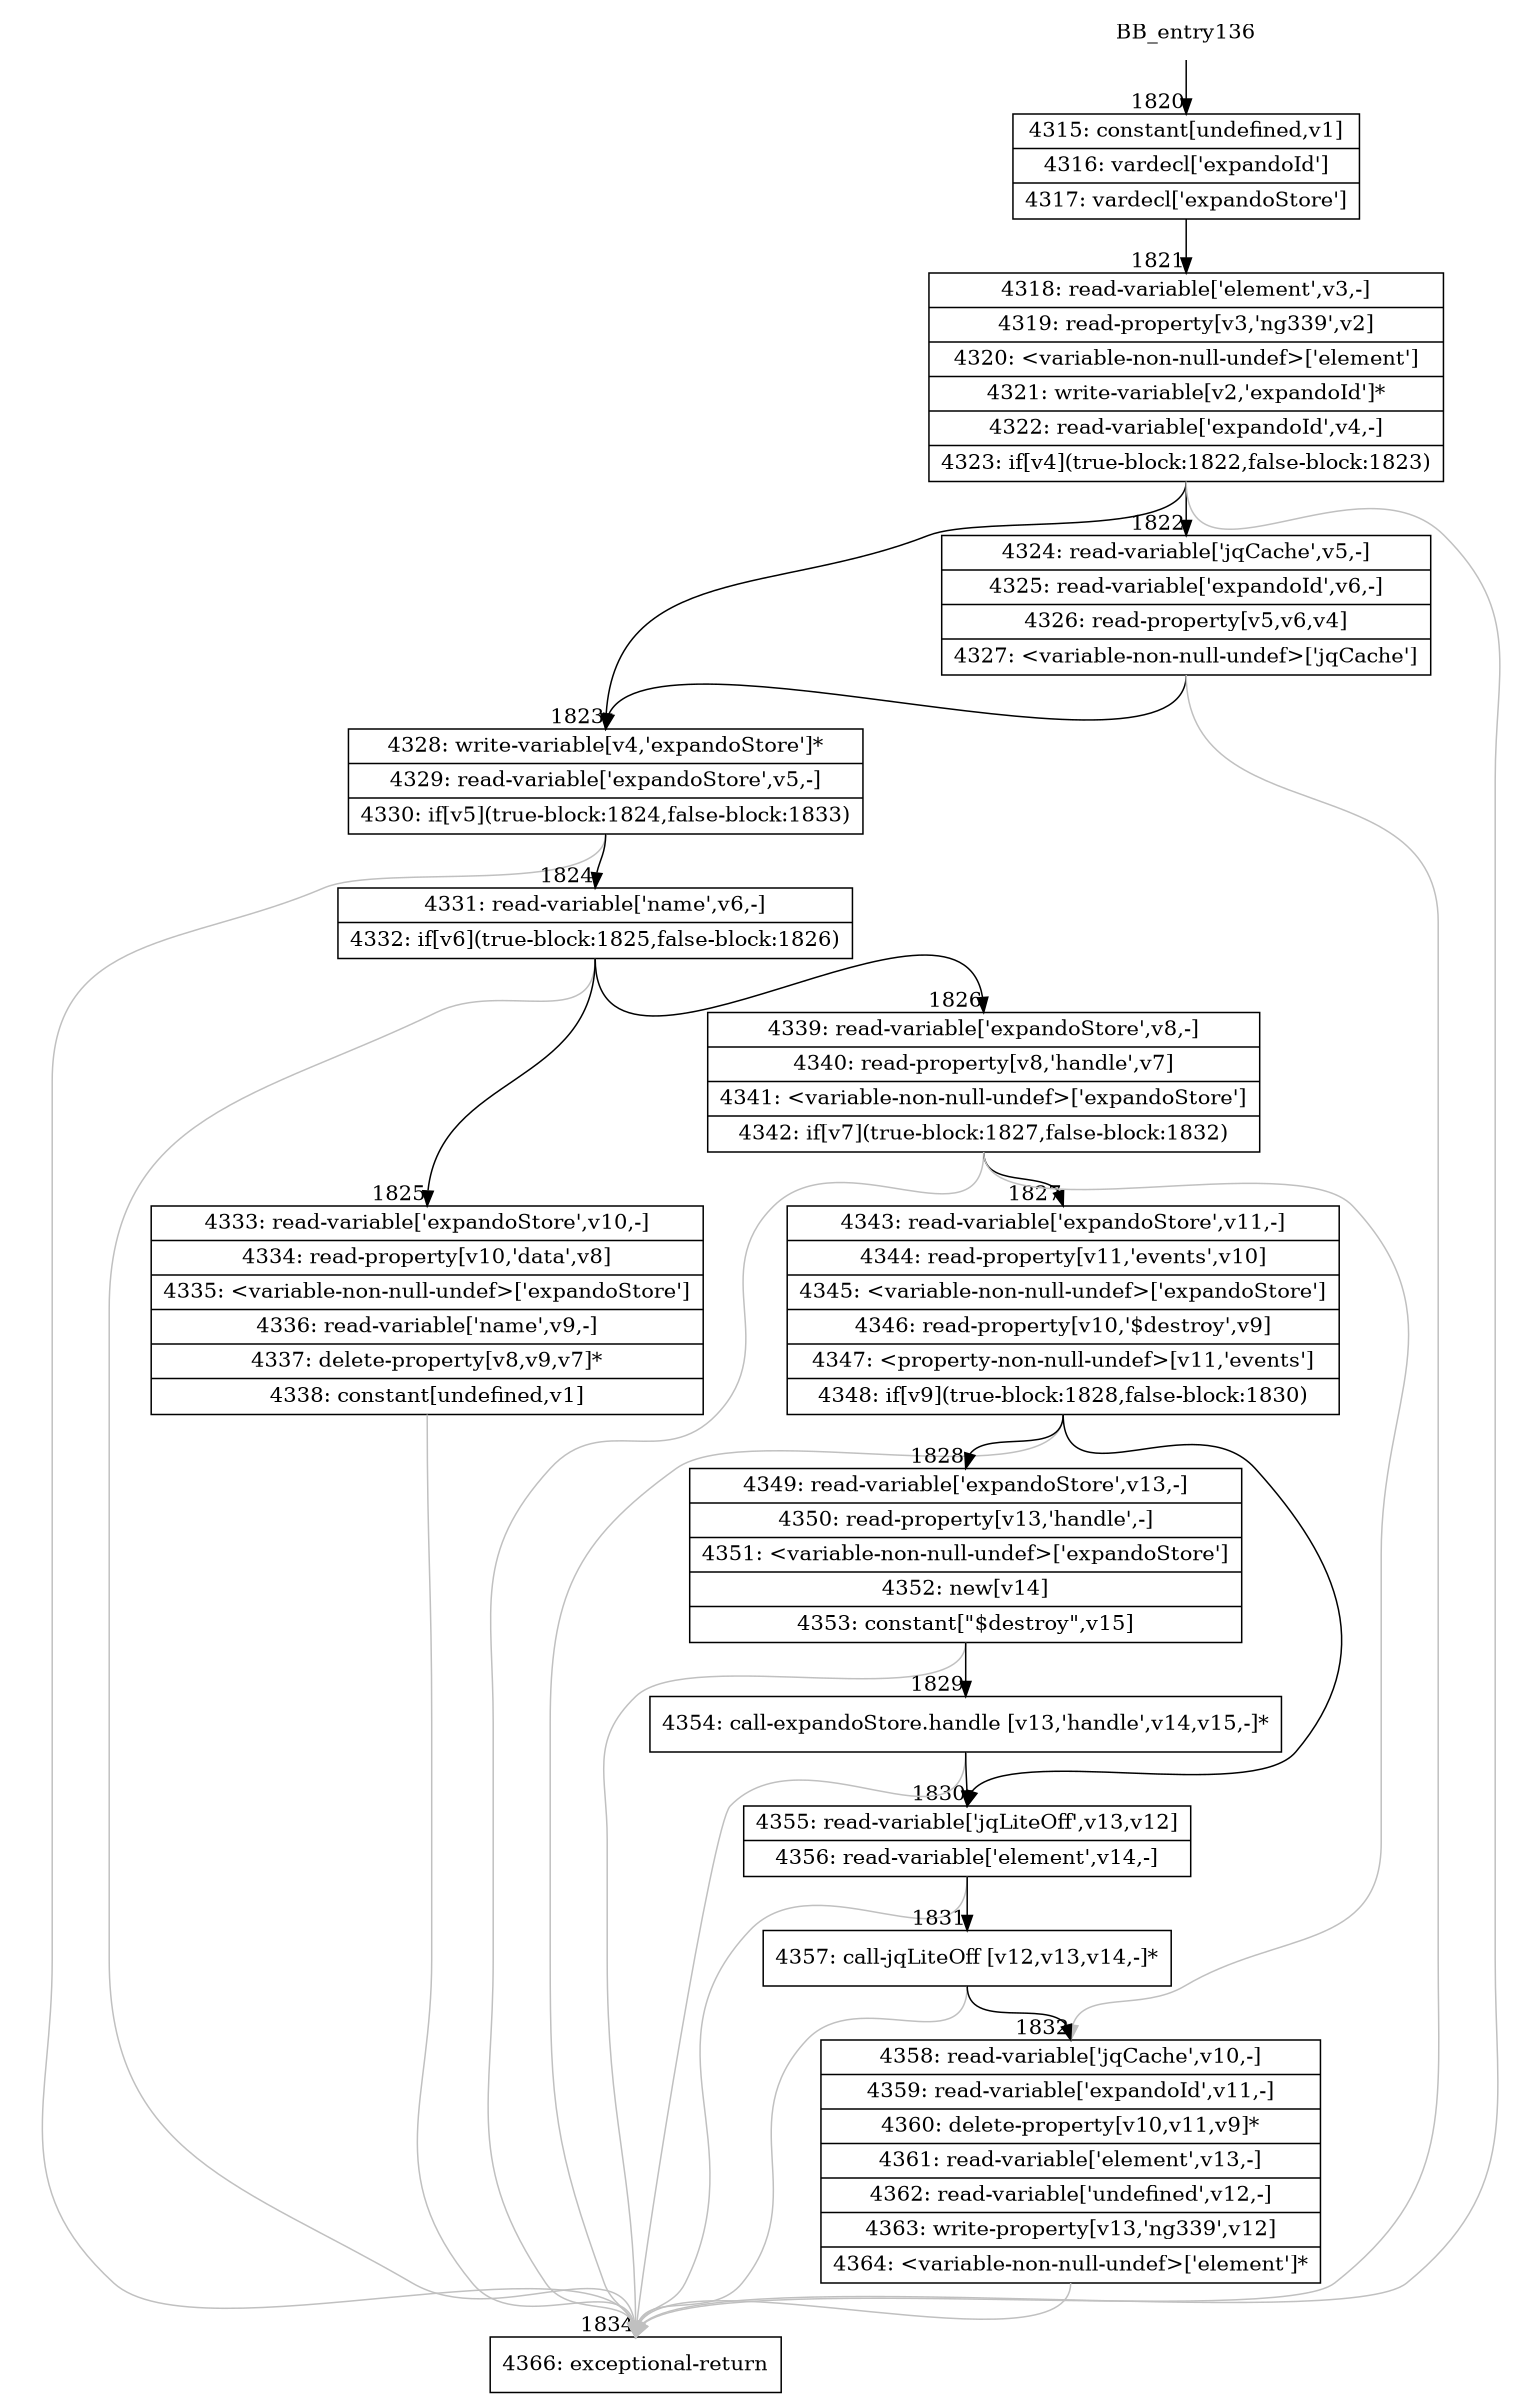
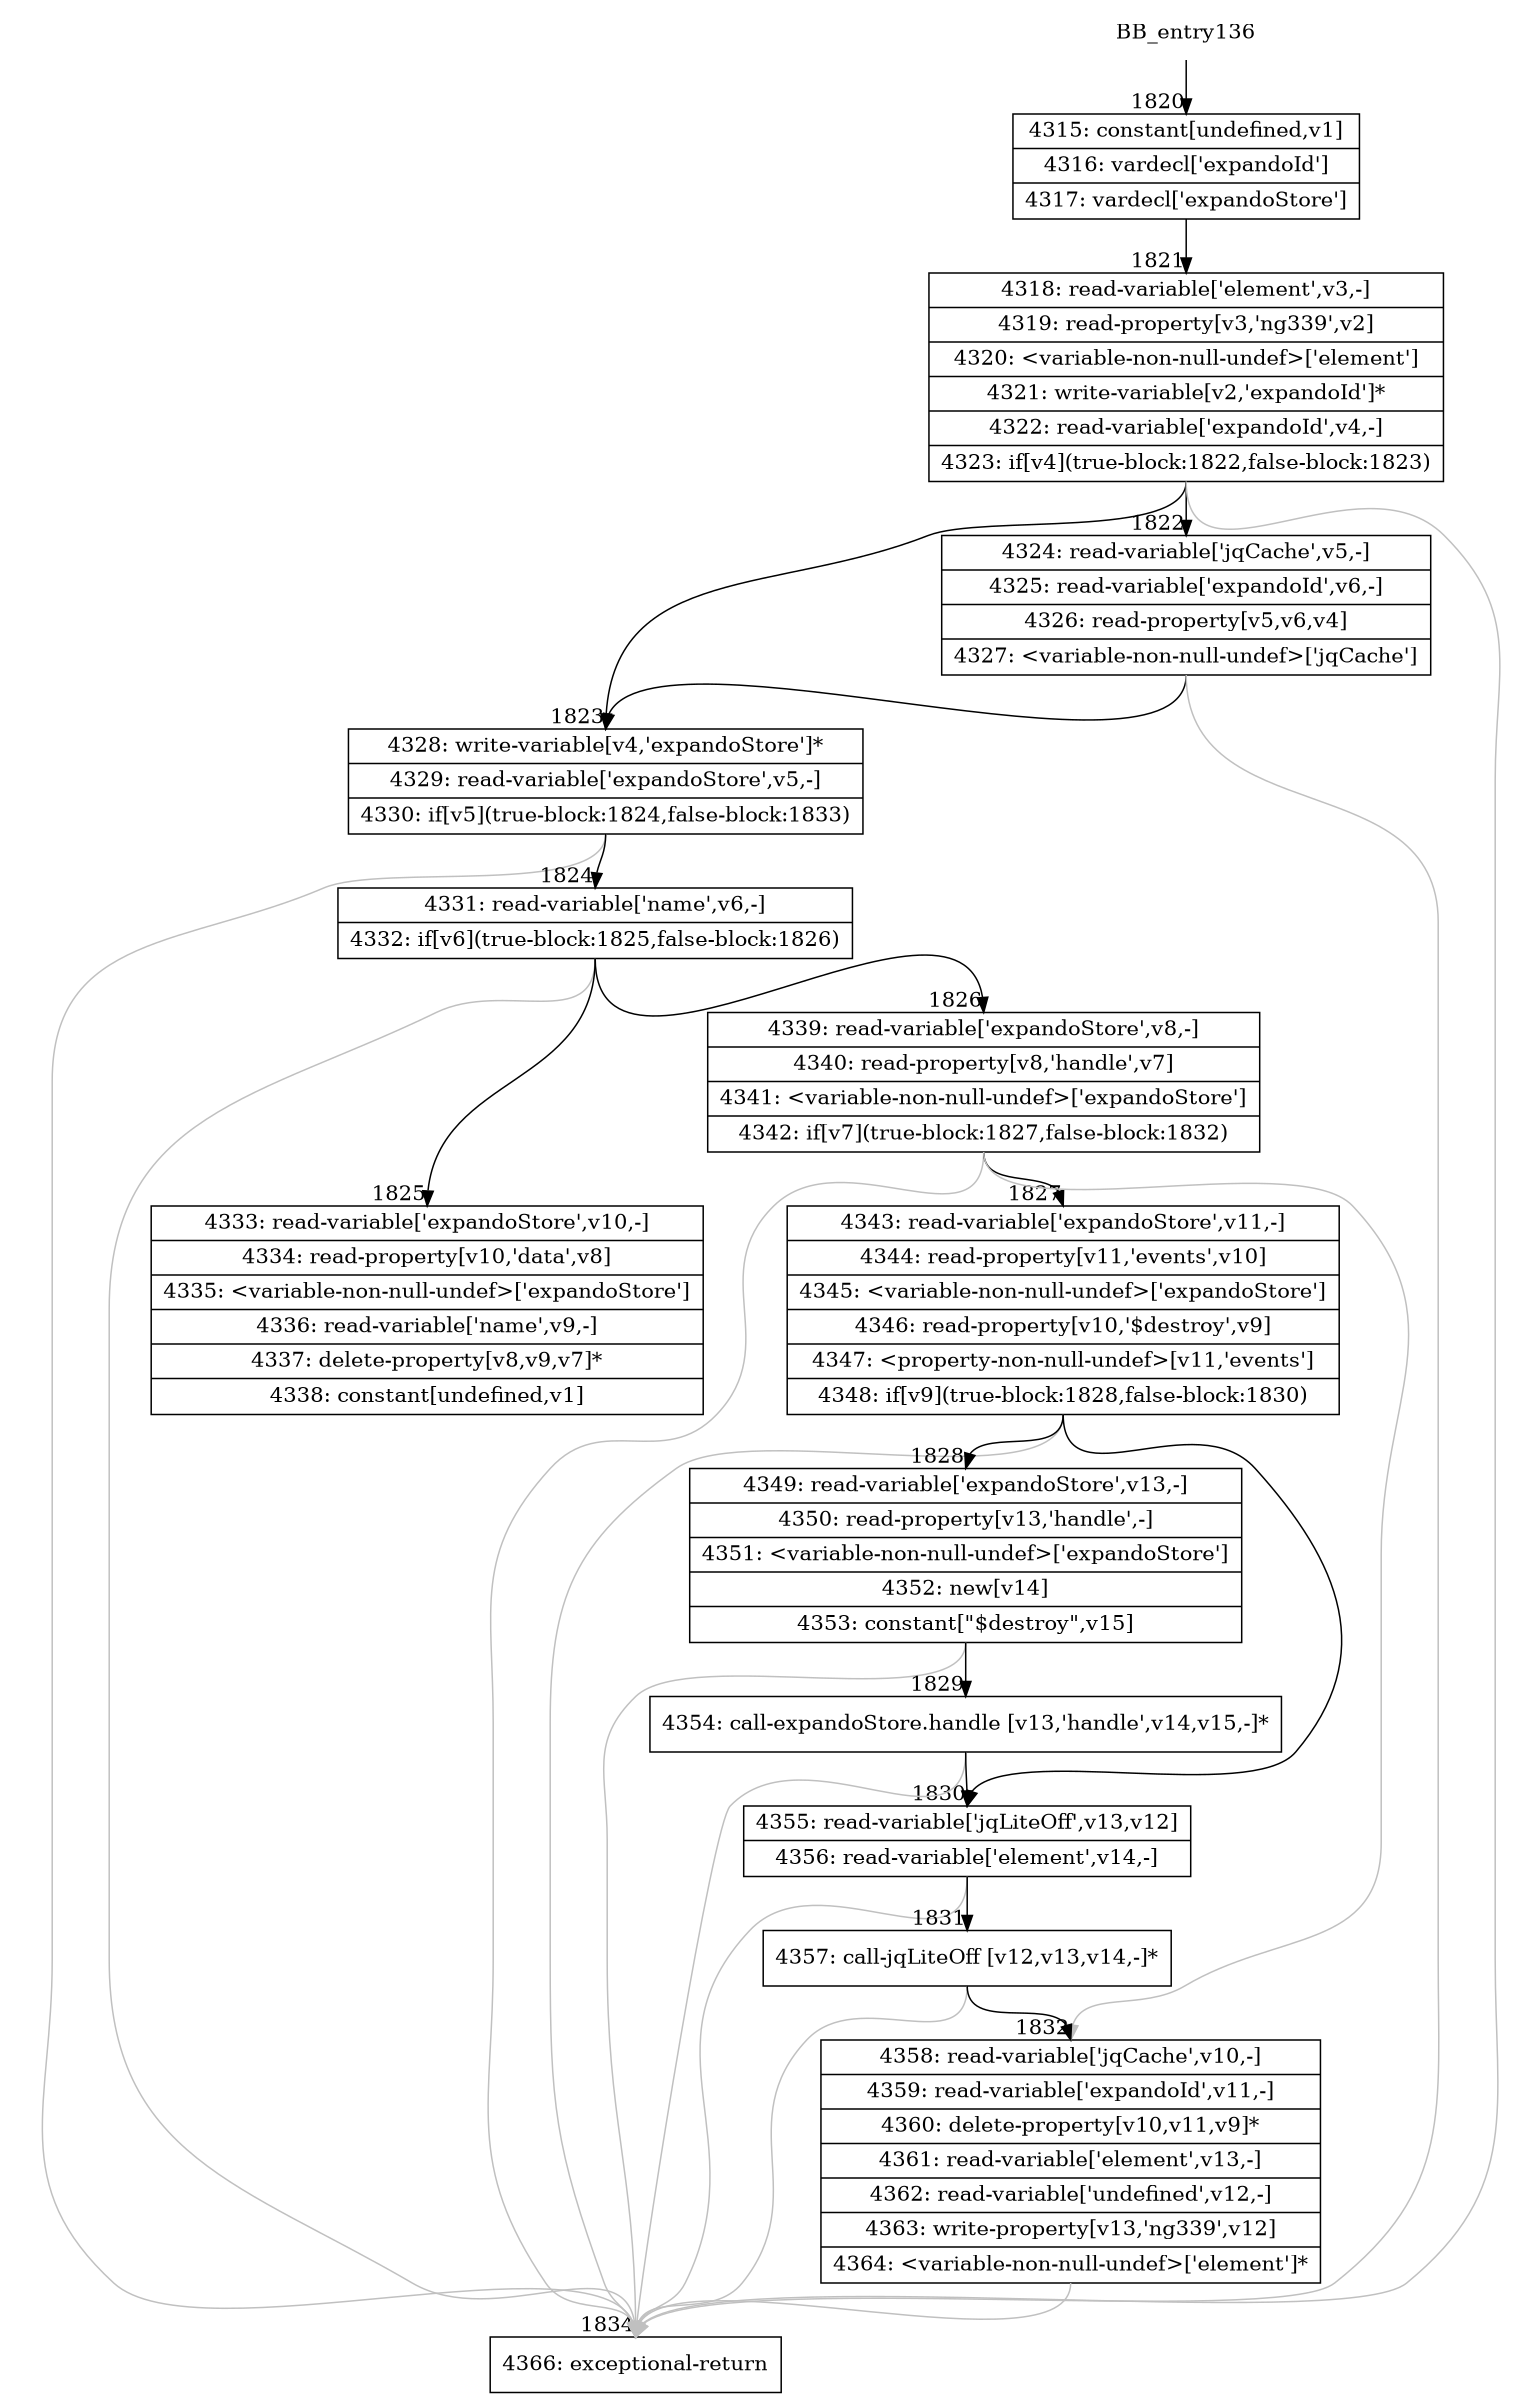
(432, 1944) -> none
